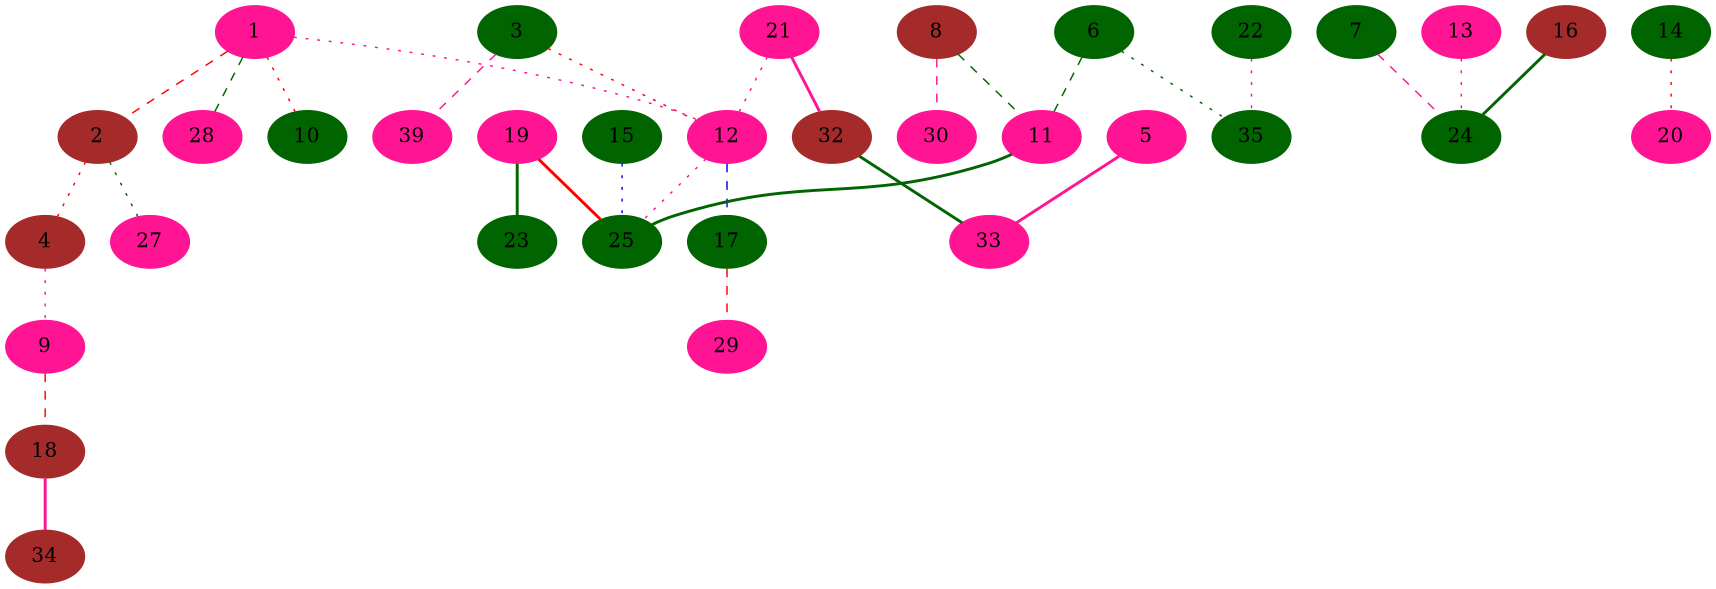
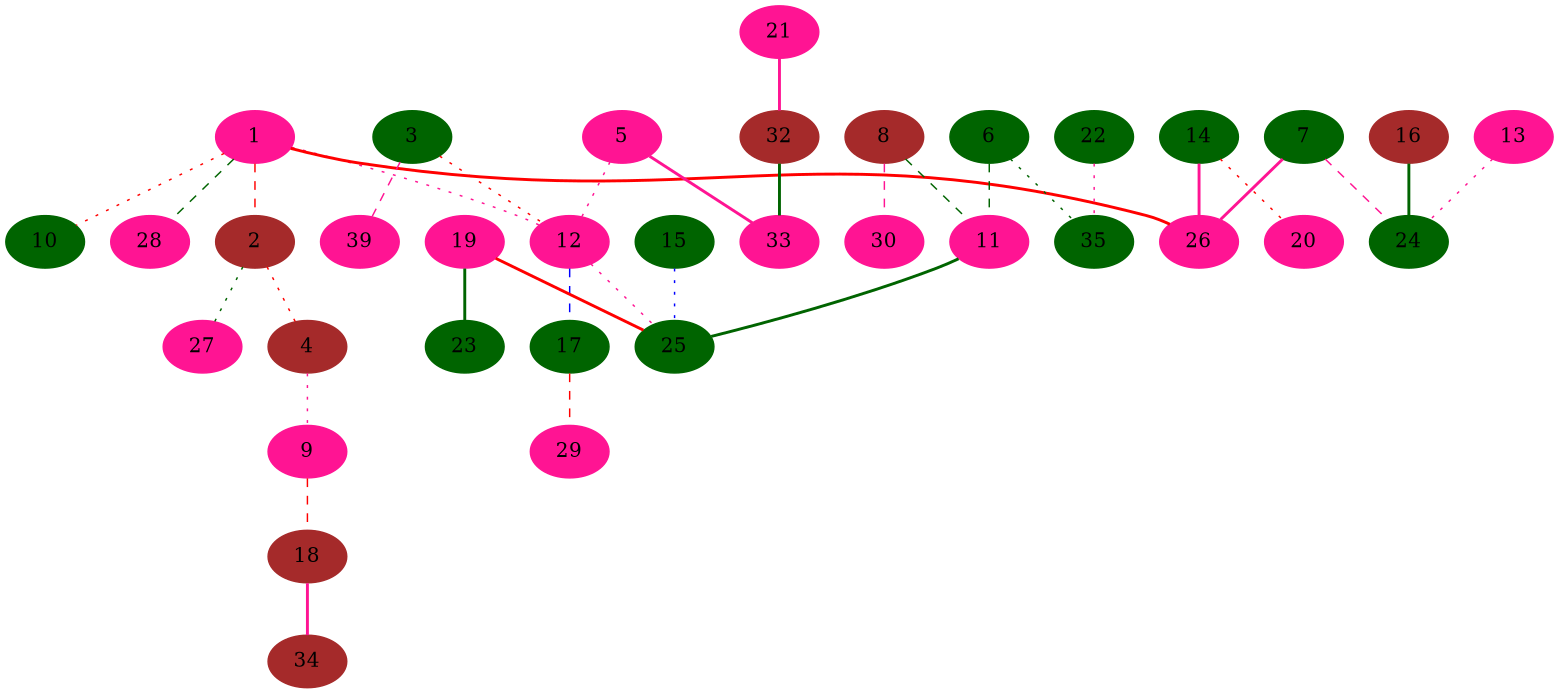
(753, 85) -> (595, 191)
none -> (1199, 242)
